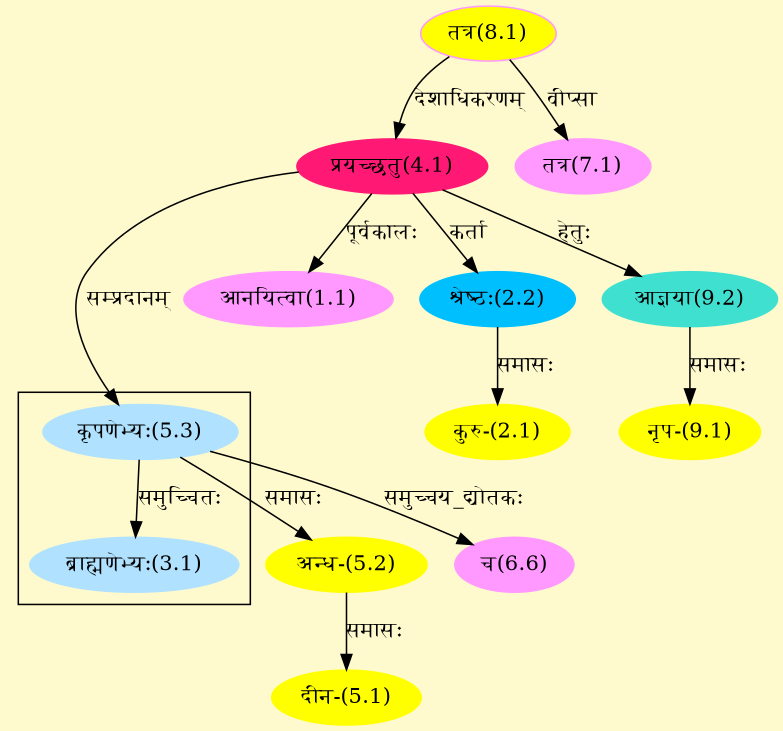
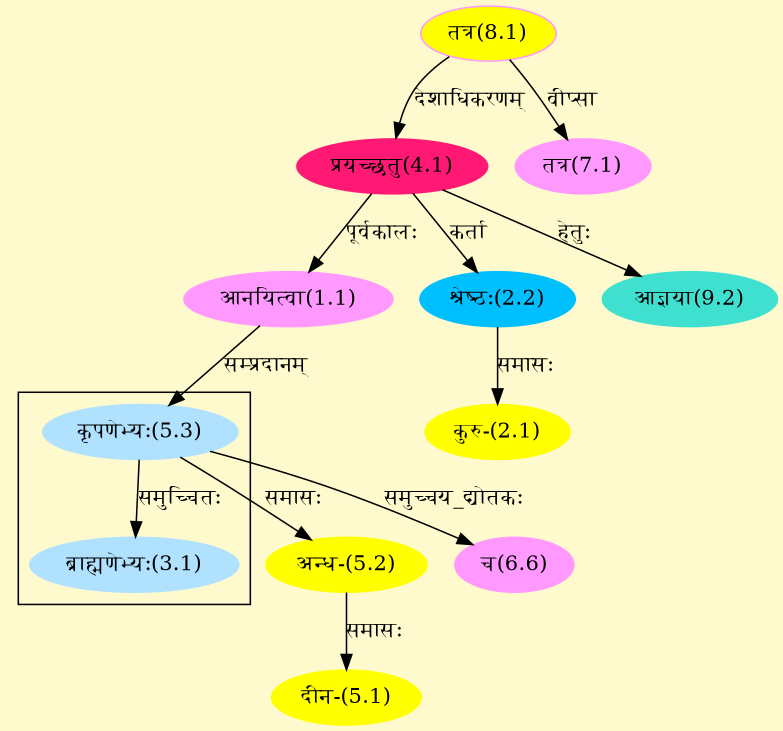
(126, 233) -> (220, 360)
(690, 432) -> none
